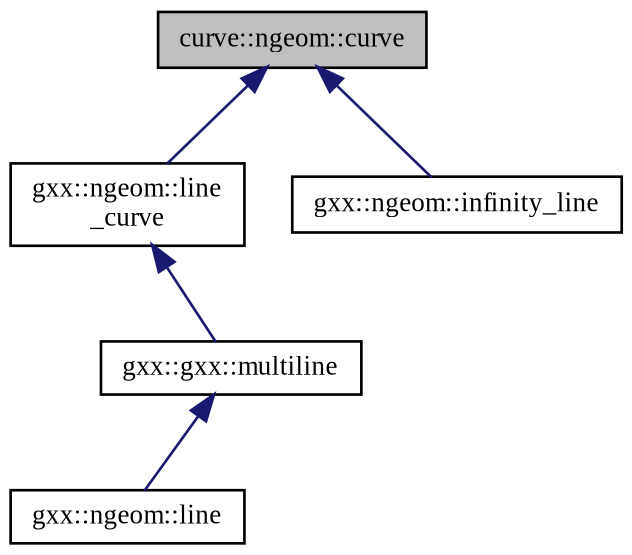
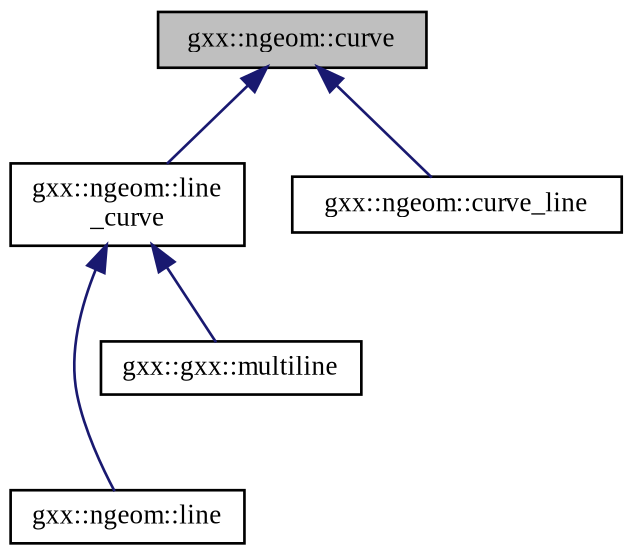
(292, 40) -> (292, 40)
(457, 205) -> (457, 205)
(171, 454) -> (75, 382)
